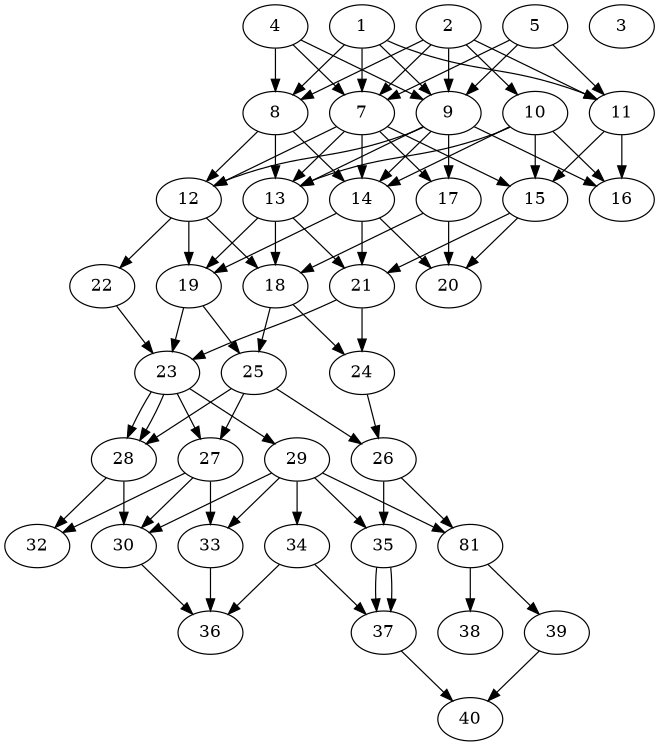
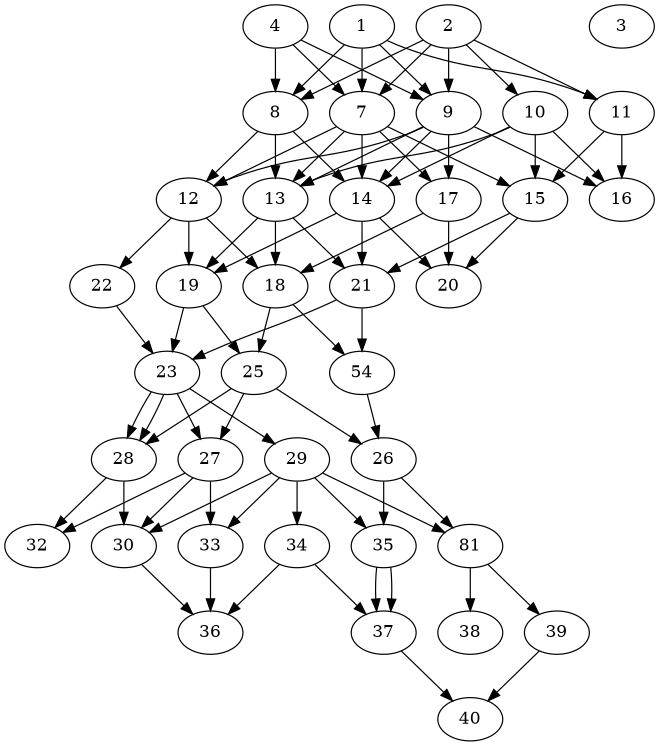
(535, 26) -> none
(362, 373) -> (362, 373)
